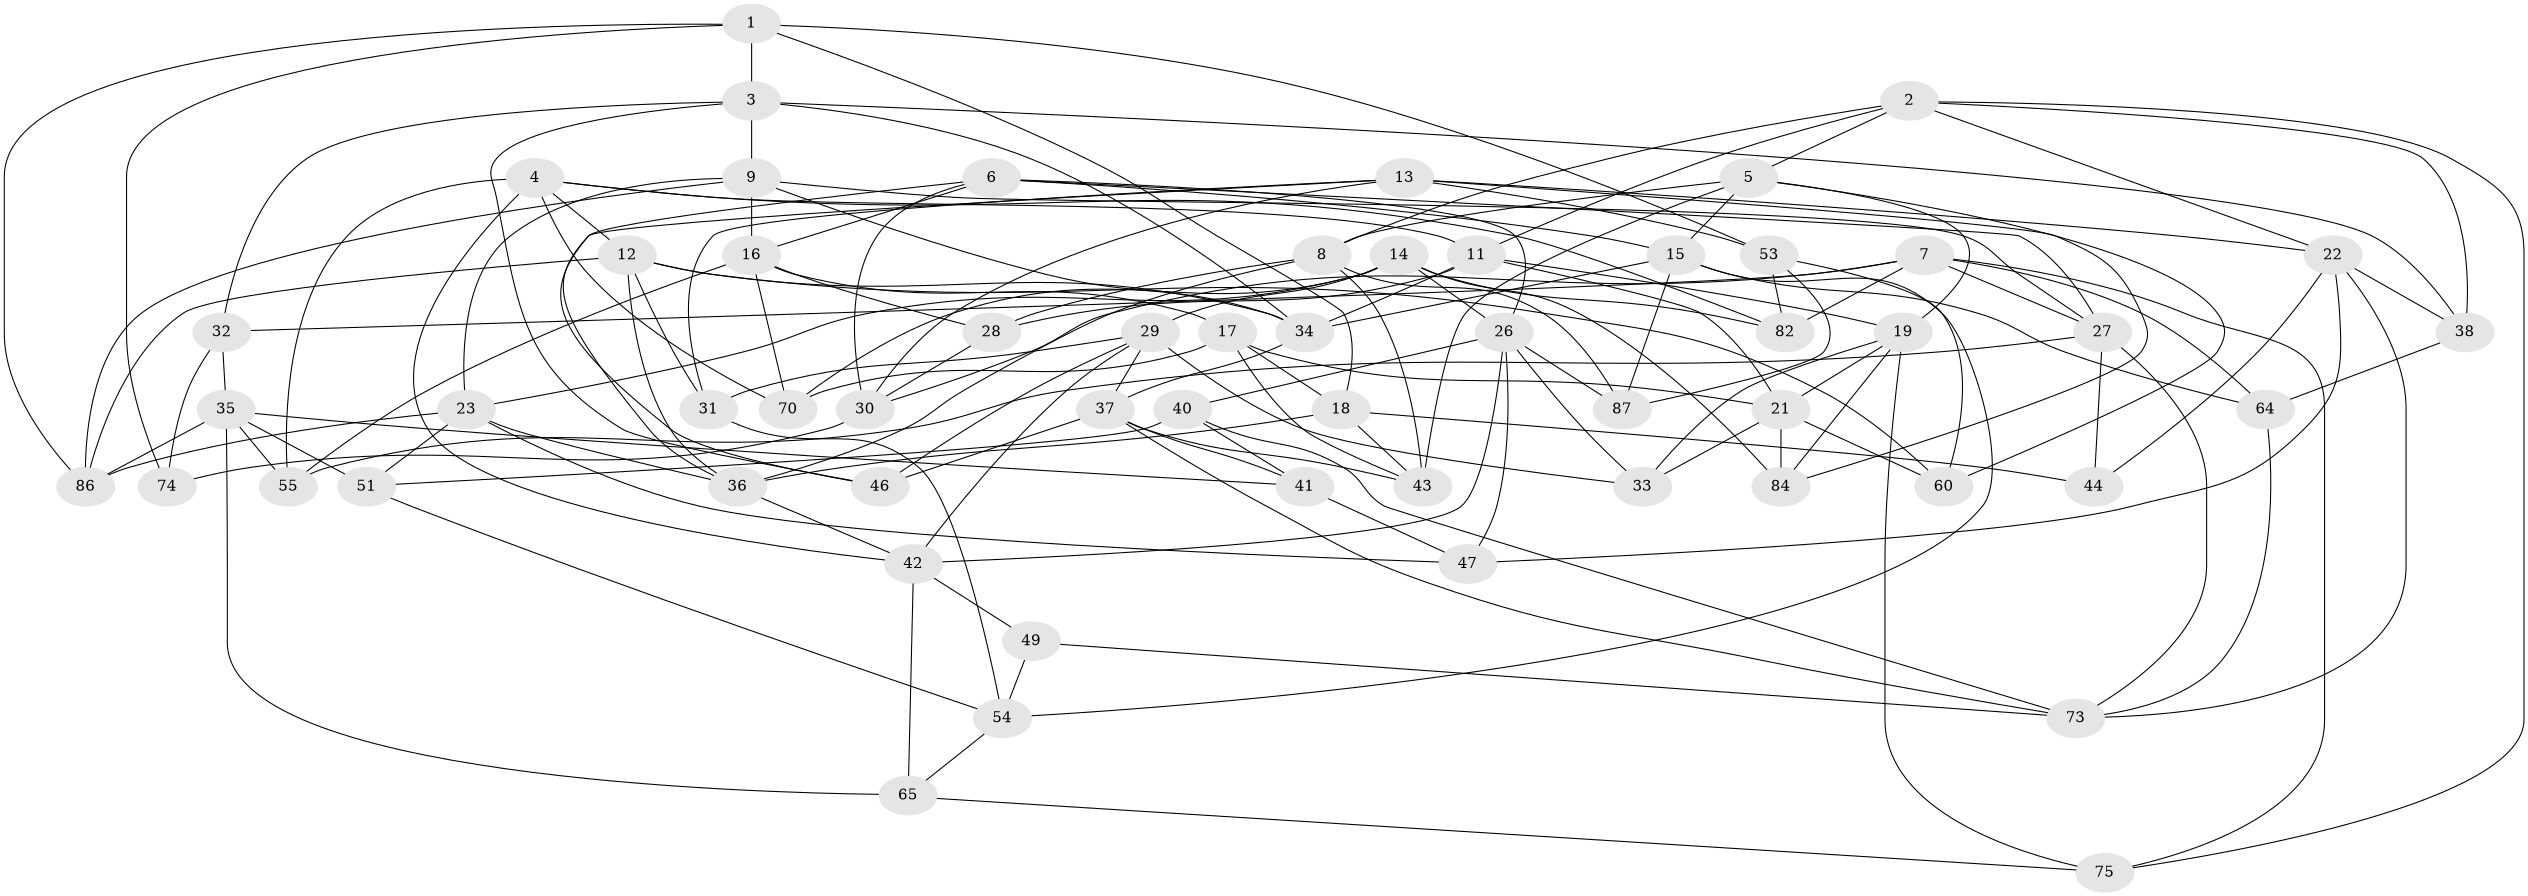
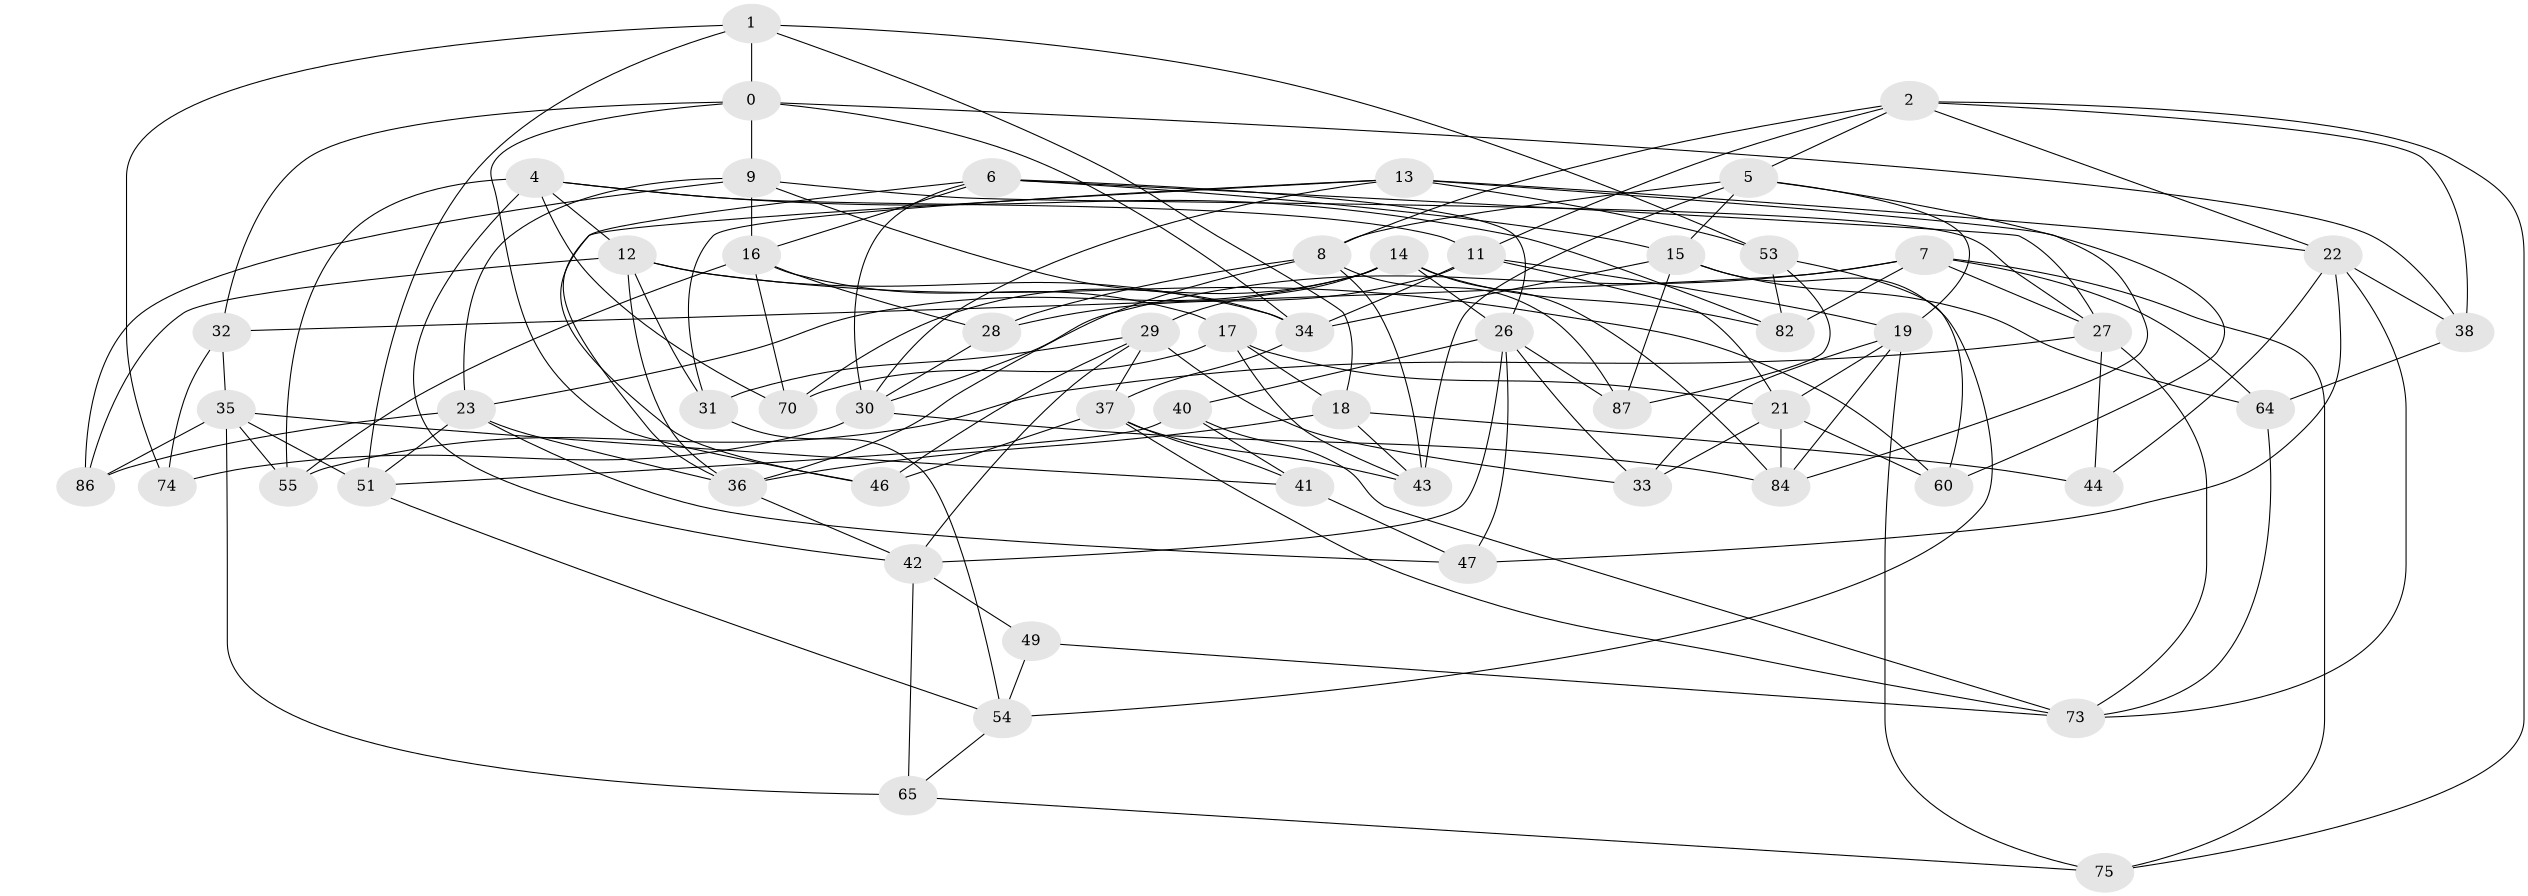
(187, 65) -> (476, 171)
(752, 101) -> (752, 101)
none -> (1303, 441)
